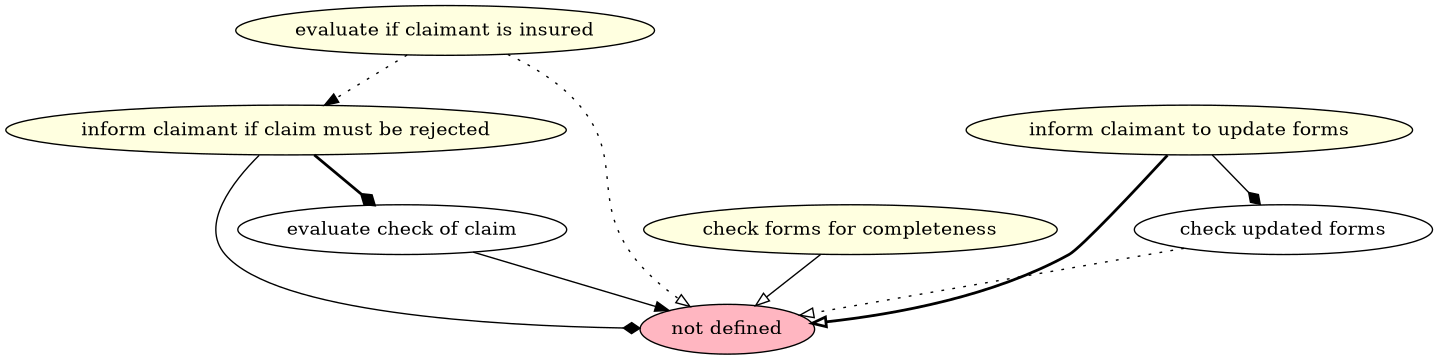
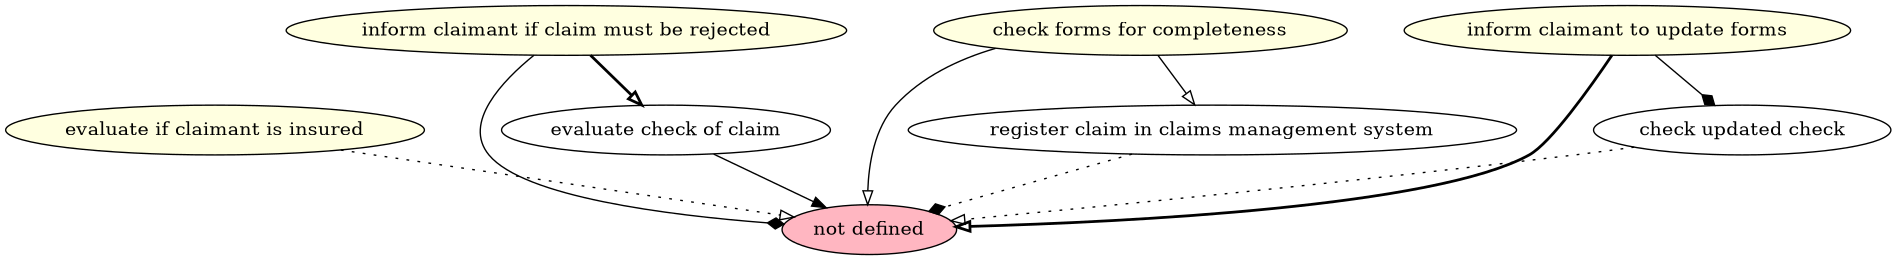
(372, 76) -> none
none -> (1212, 130)
(338, 174) -> (611, 75)
(1283, 230) -> (1742, 130)
